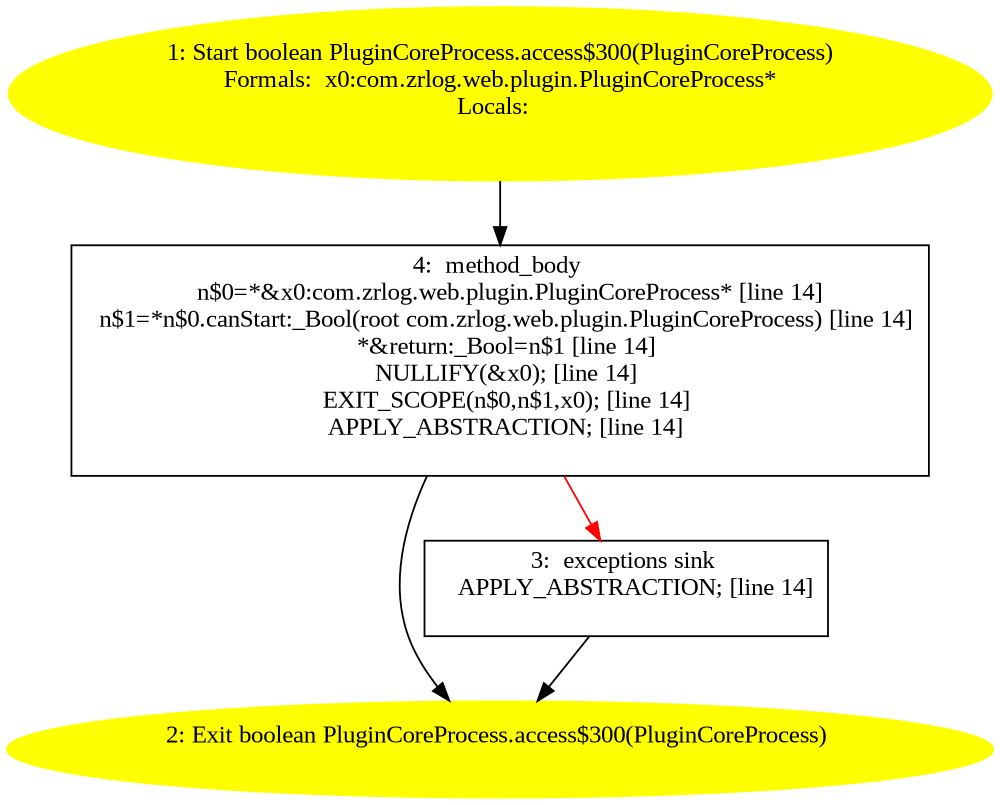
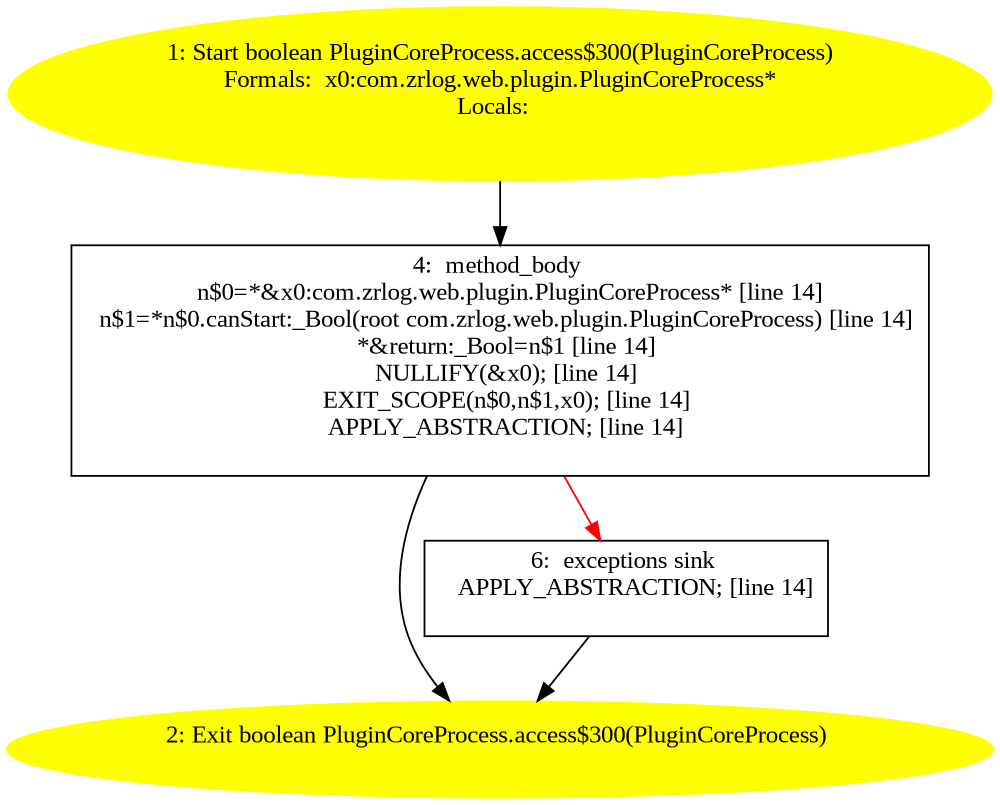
(626, 588) -> (626, 588)
